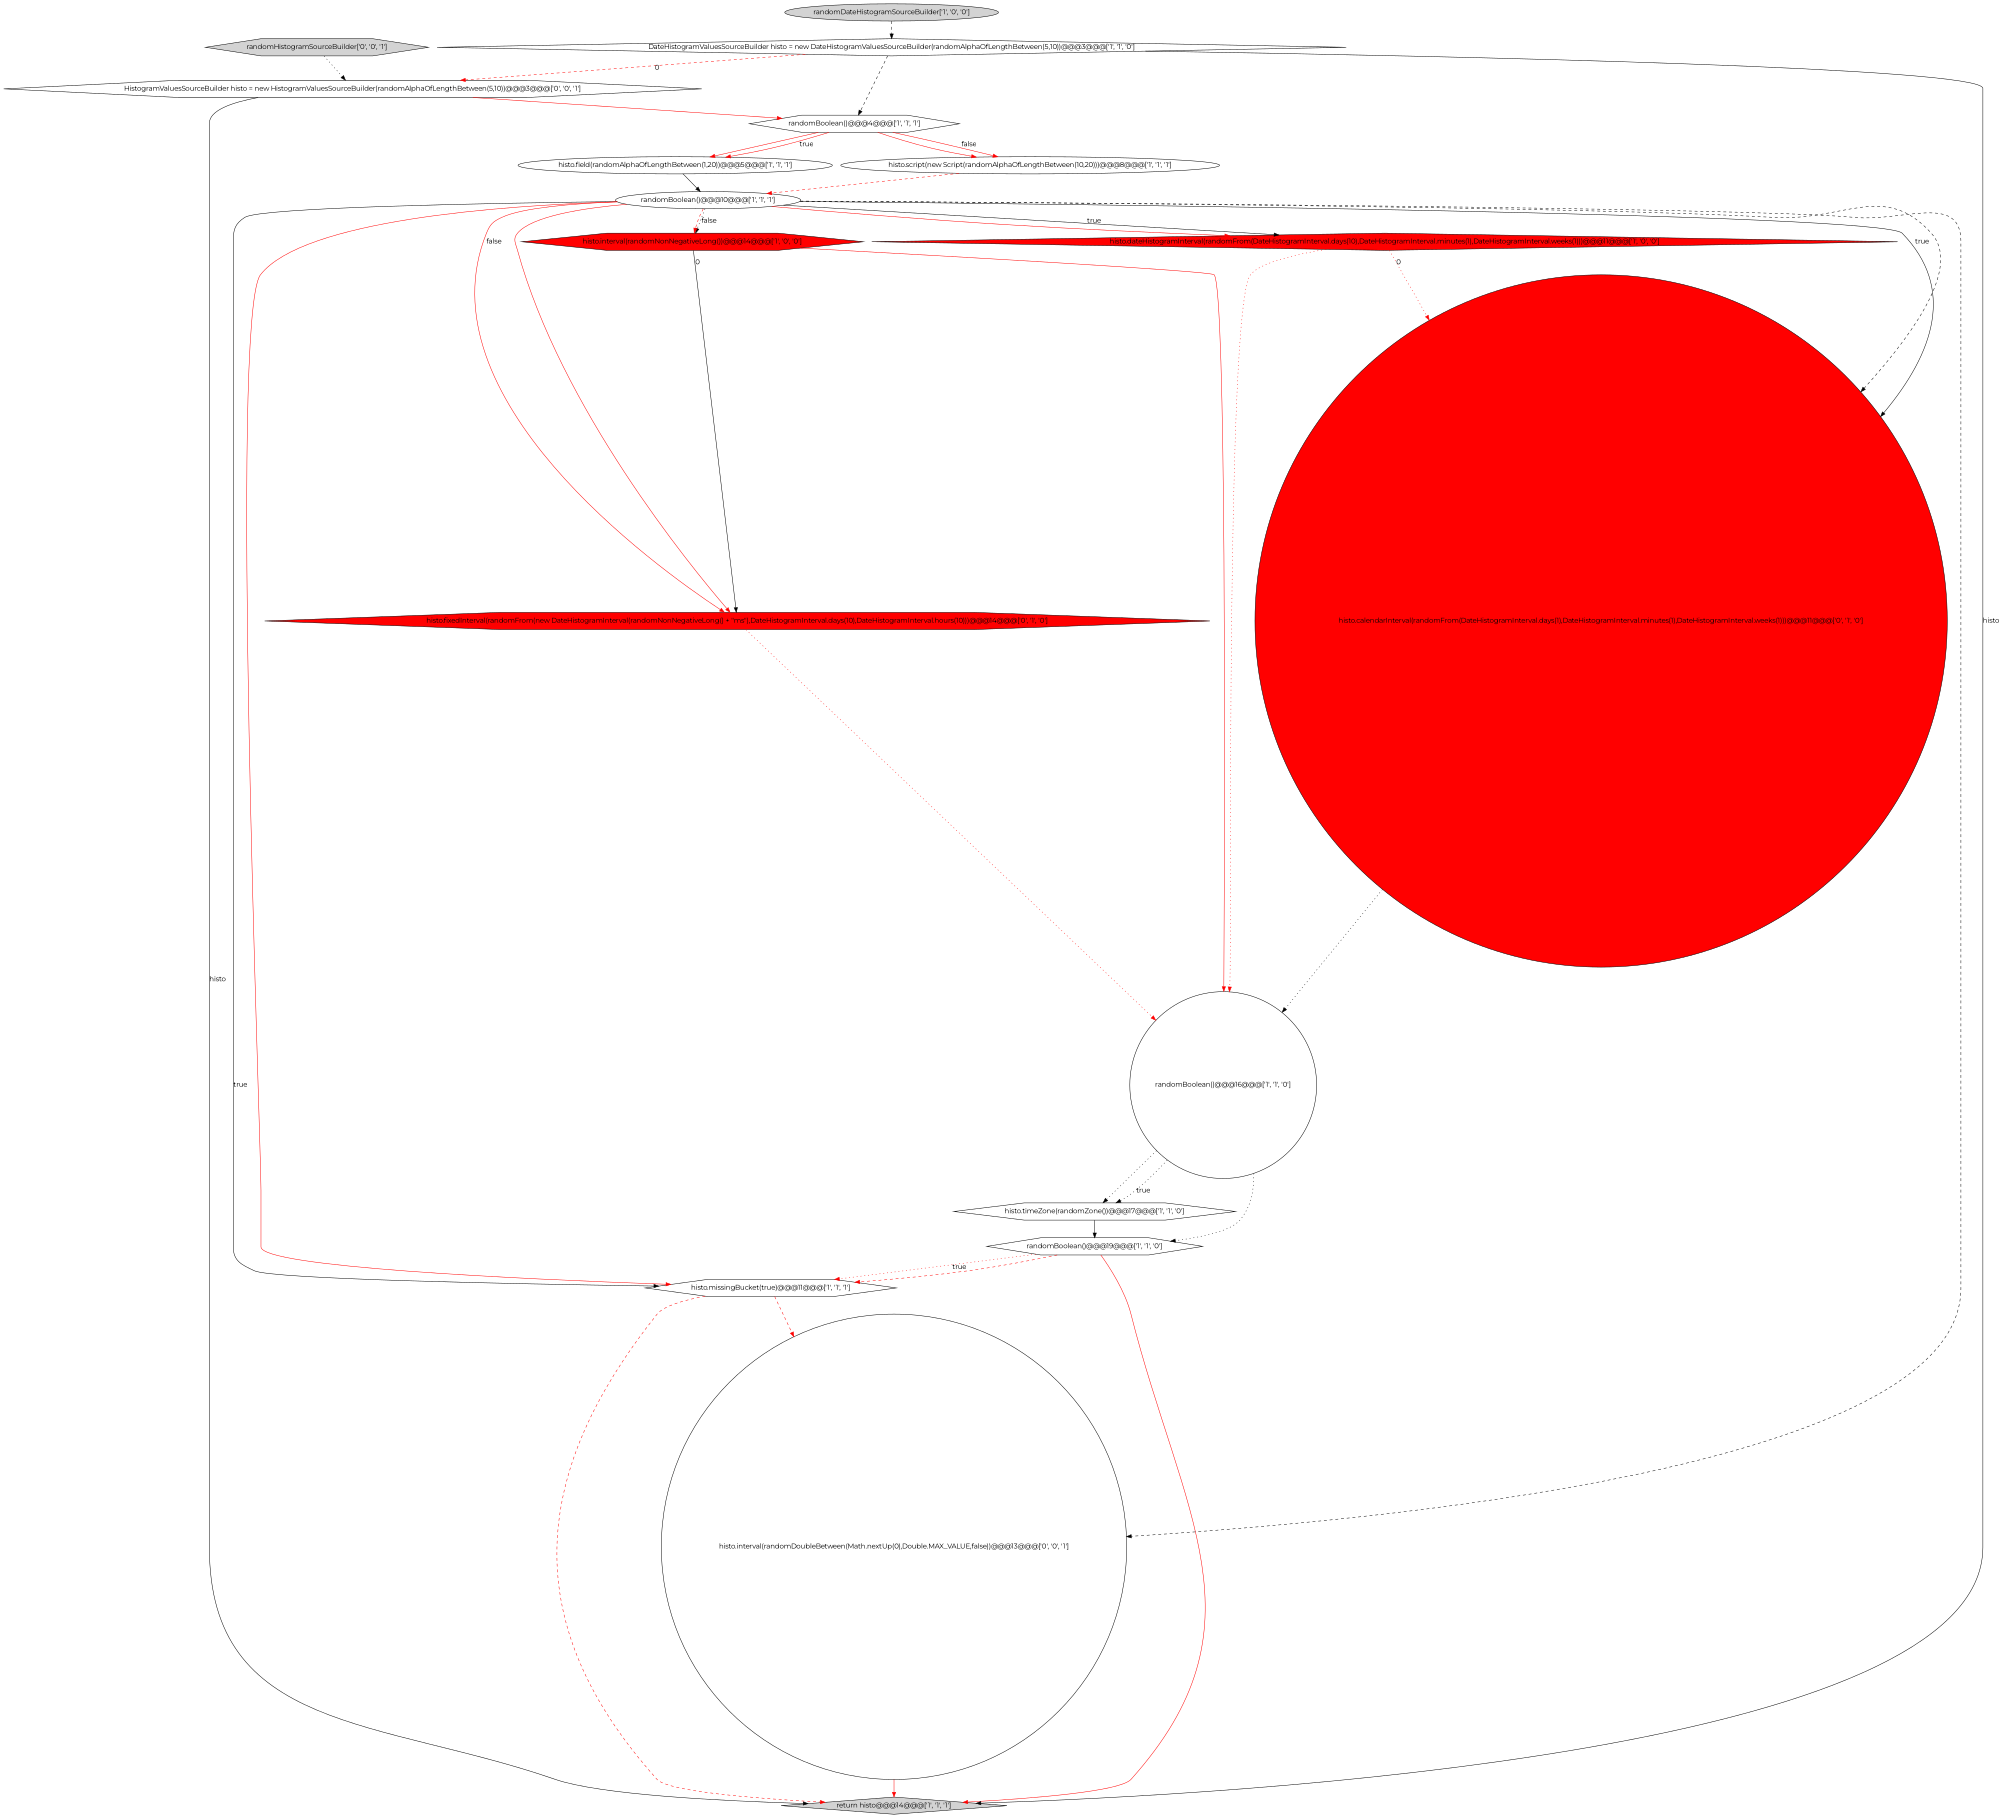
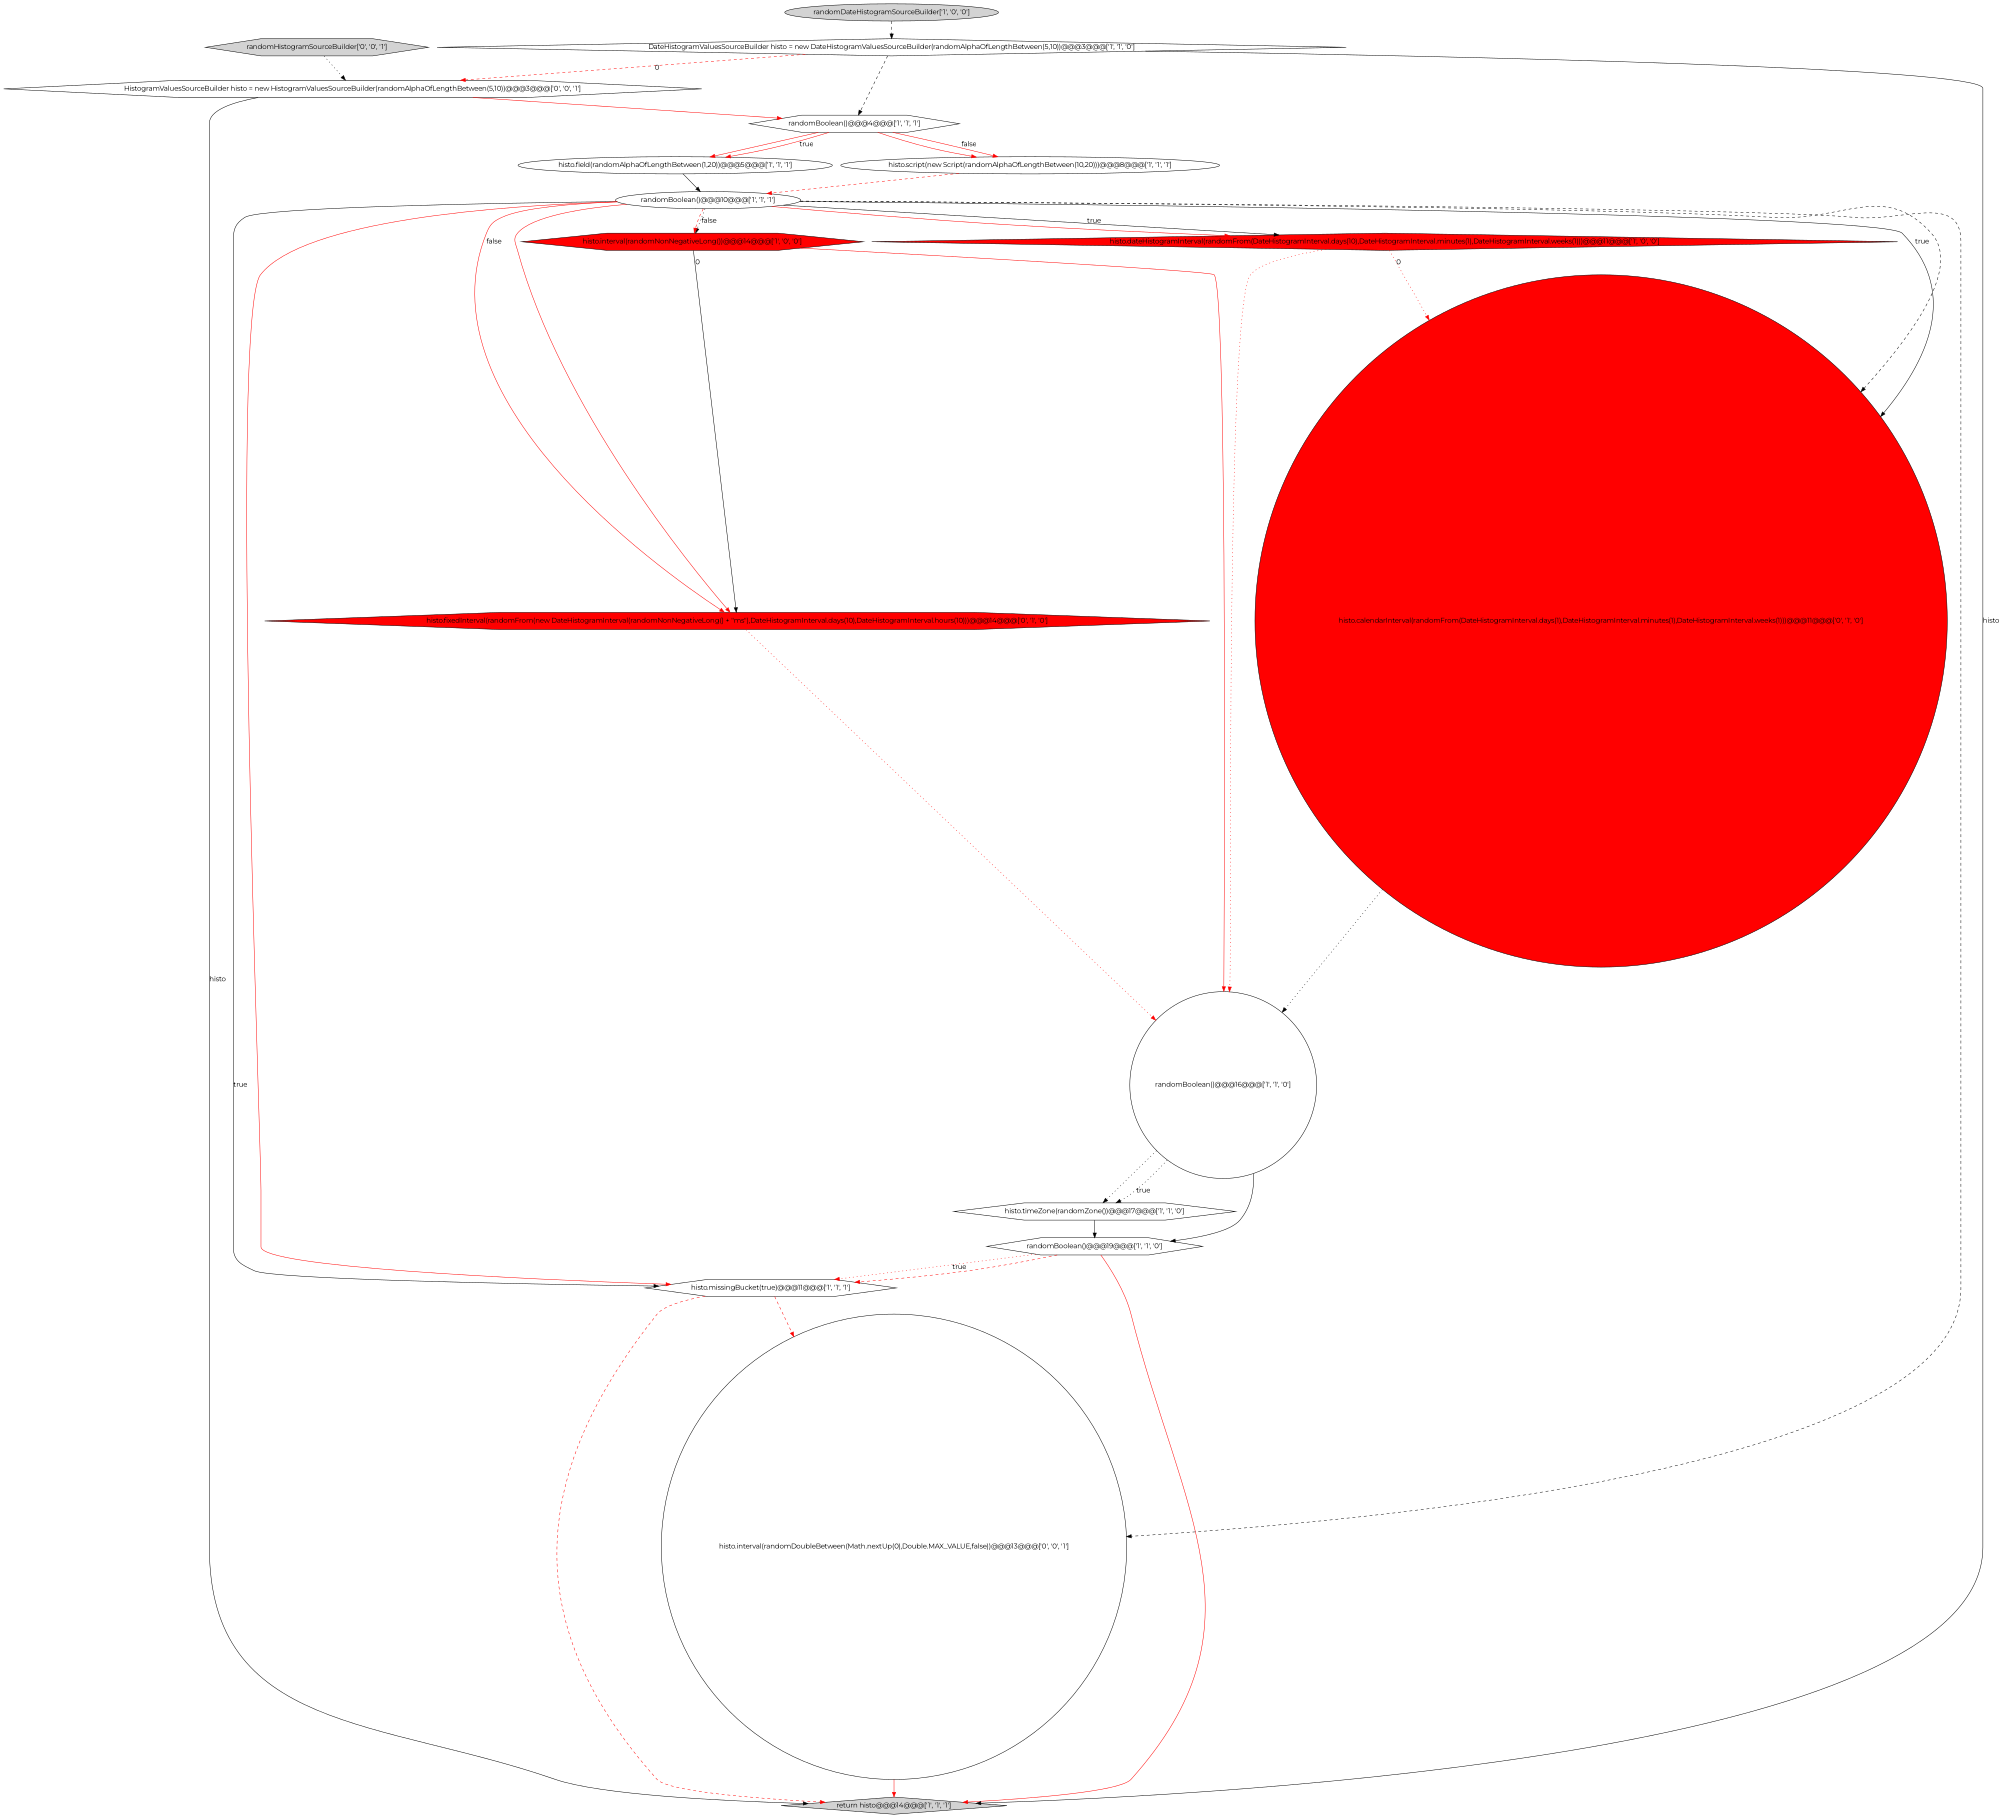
(1232, 1226) -> (1232, 1226)
